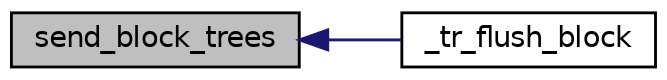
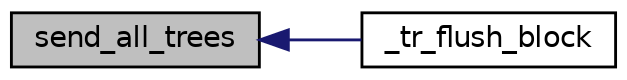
(155, 40) -> (135, 40)
